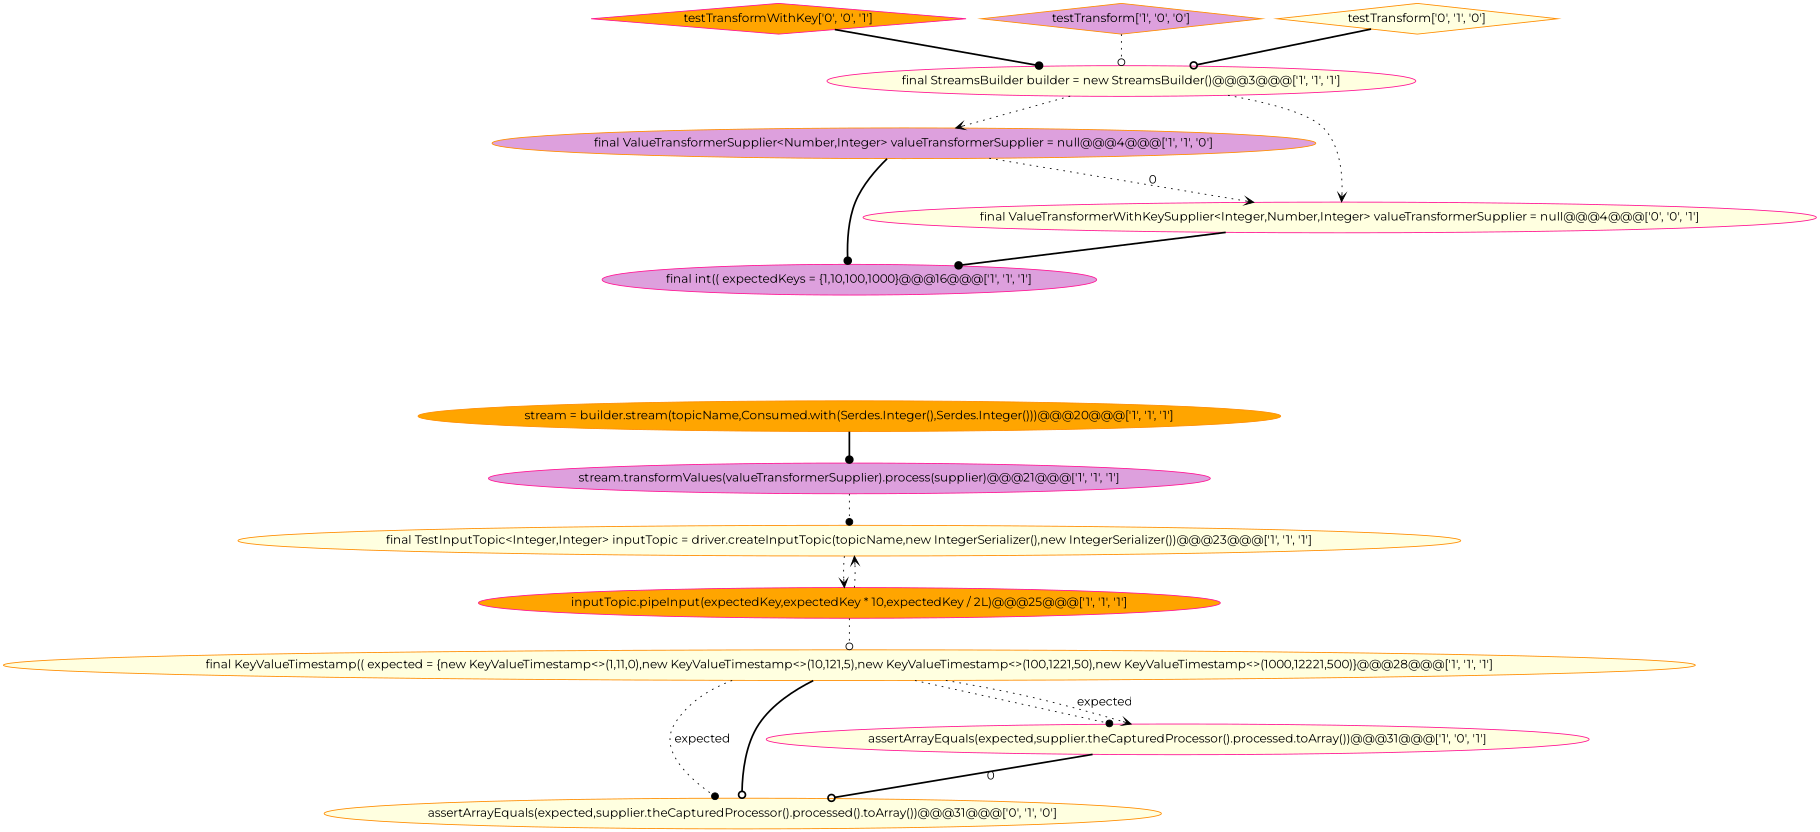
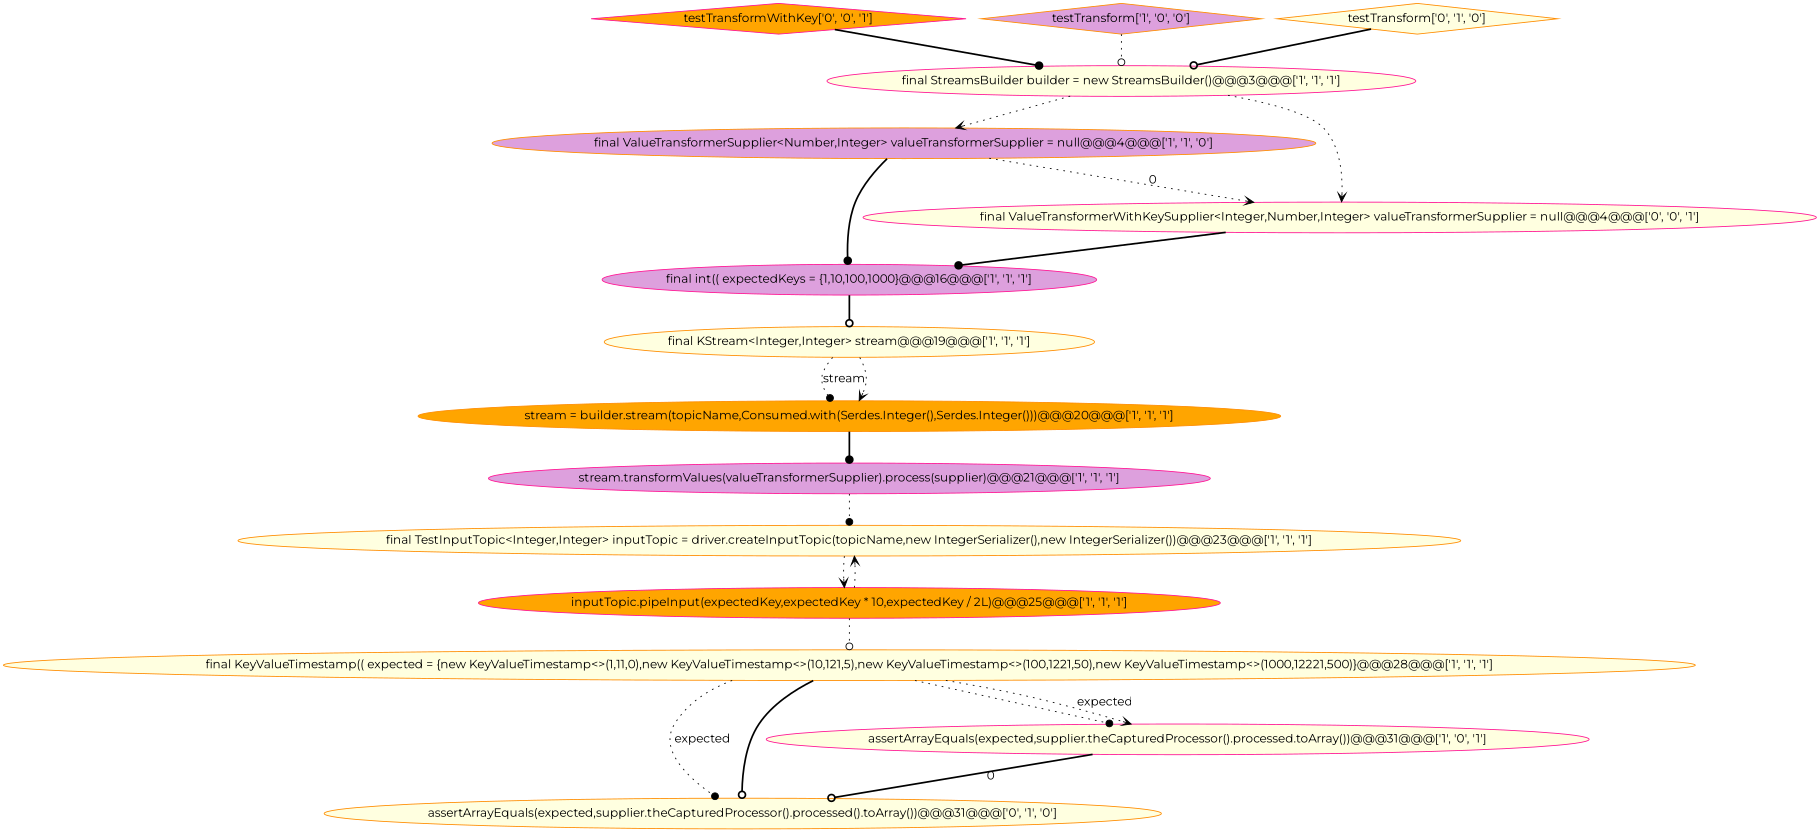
none -> (849, 342)
